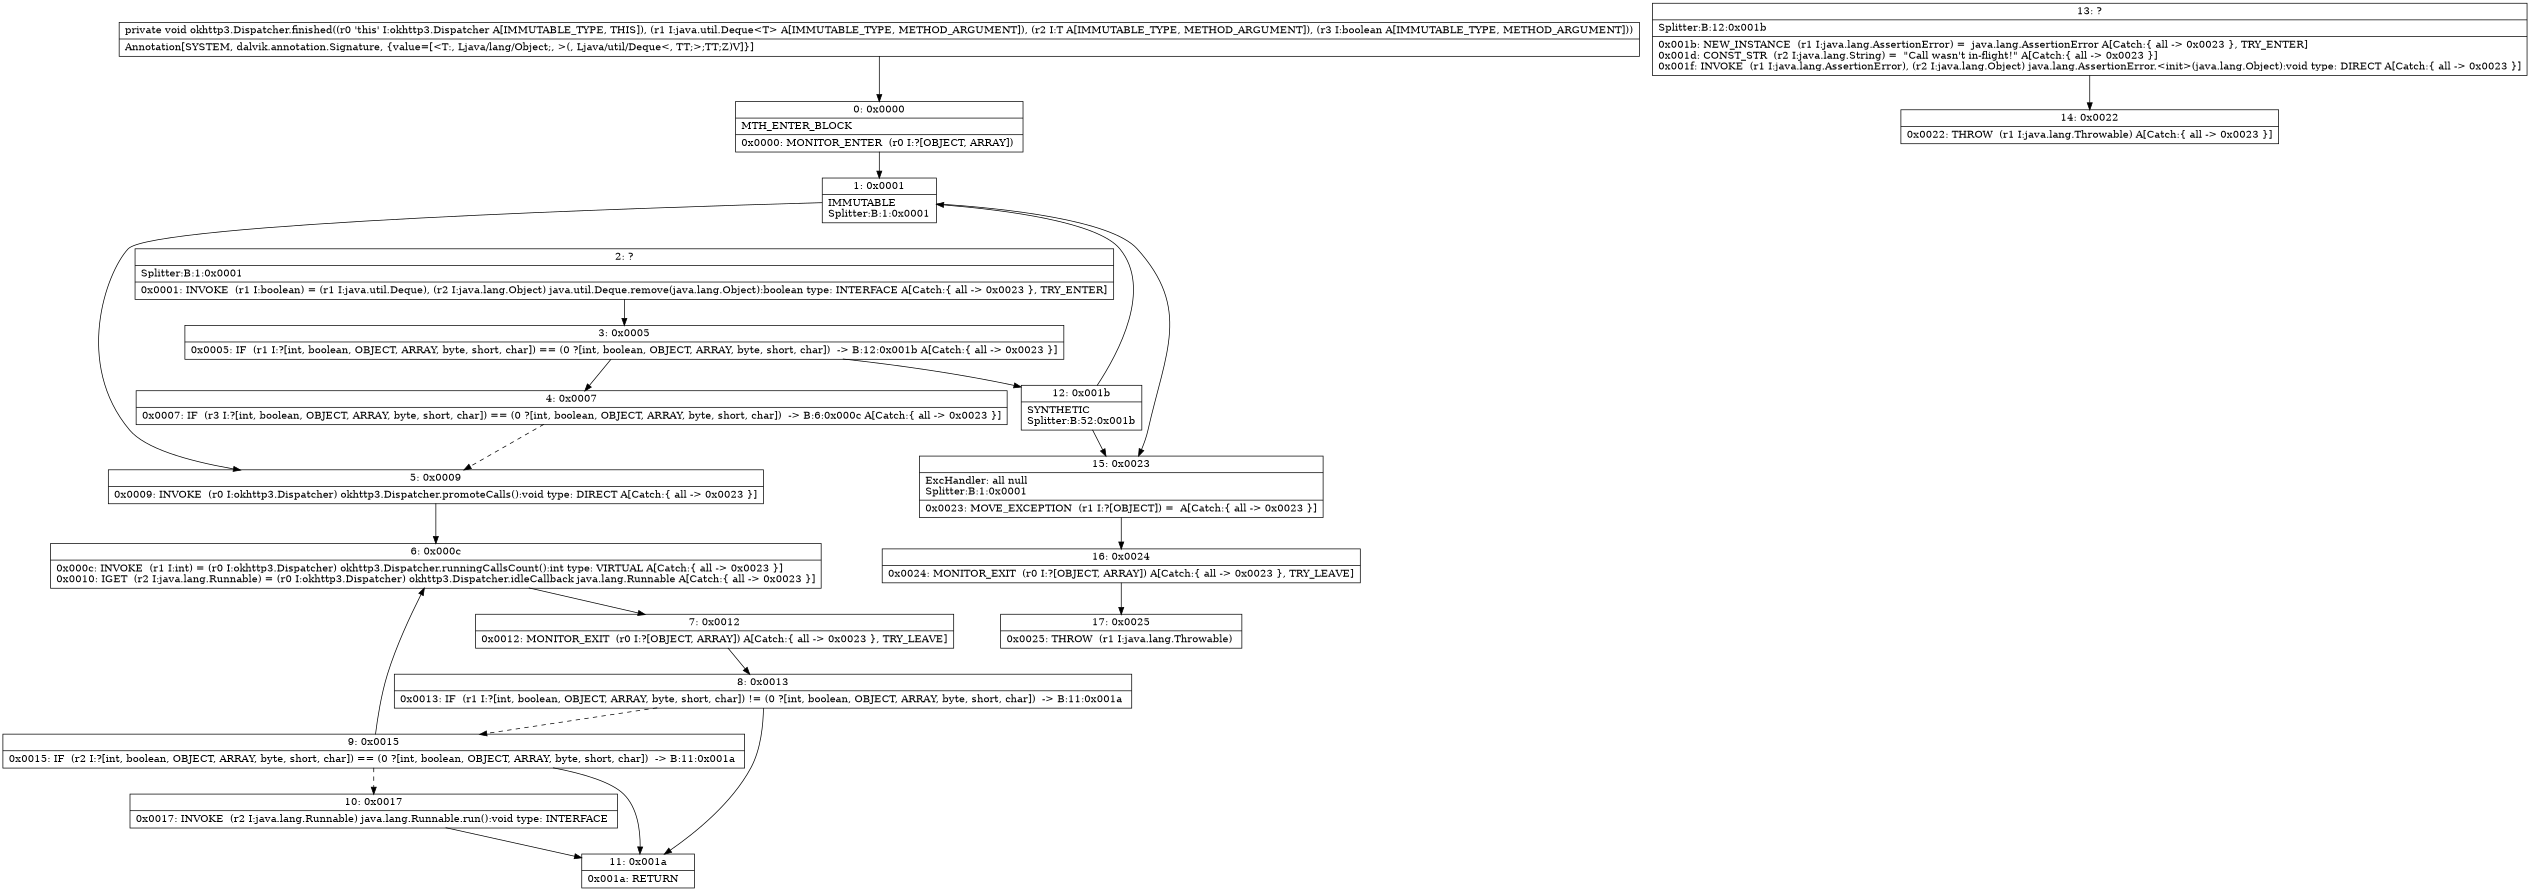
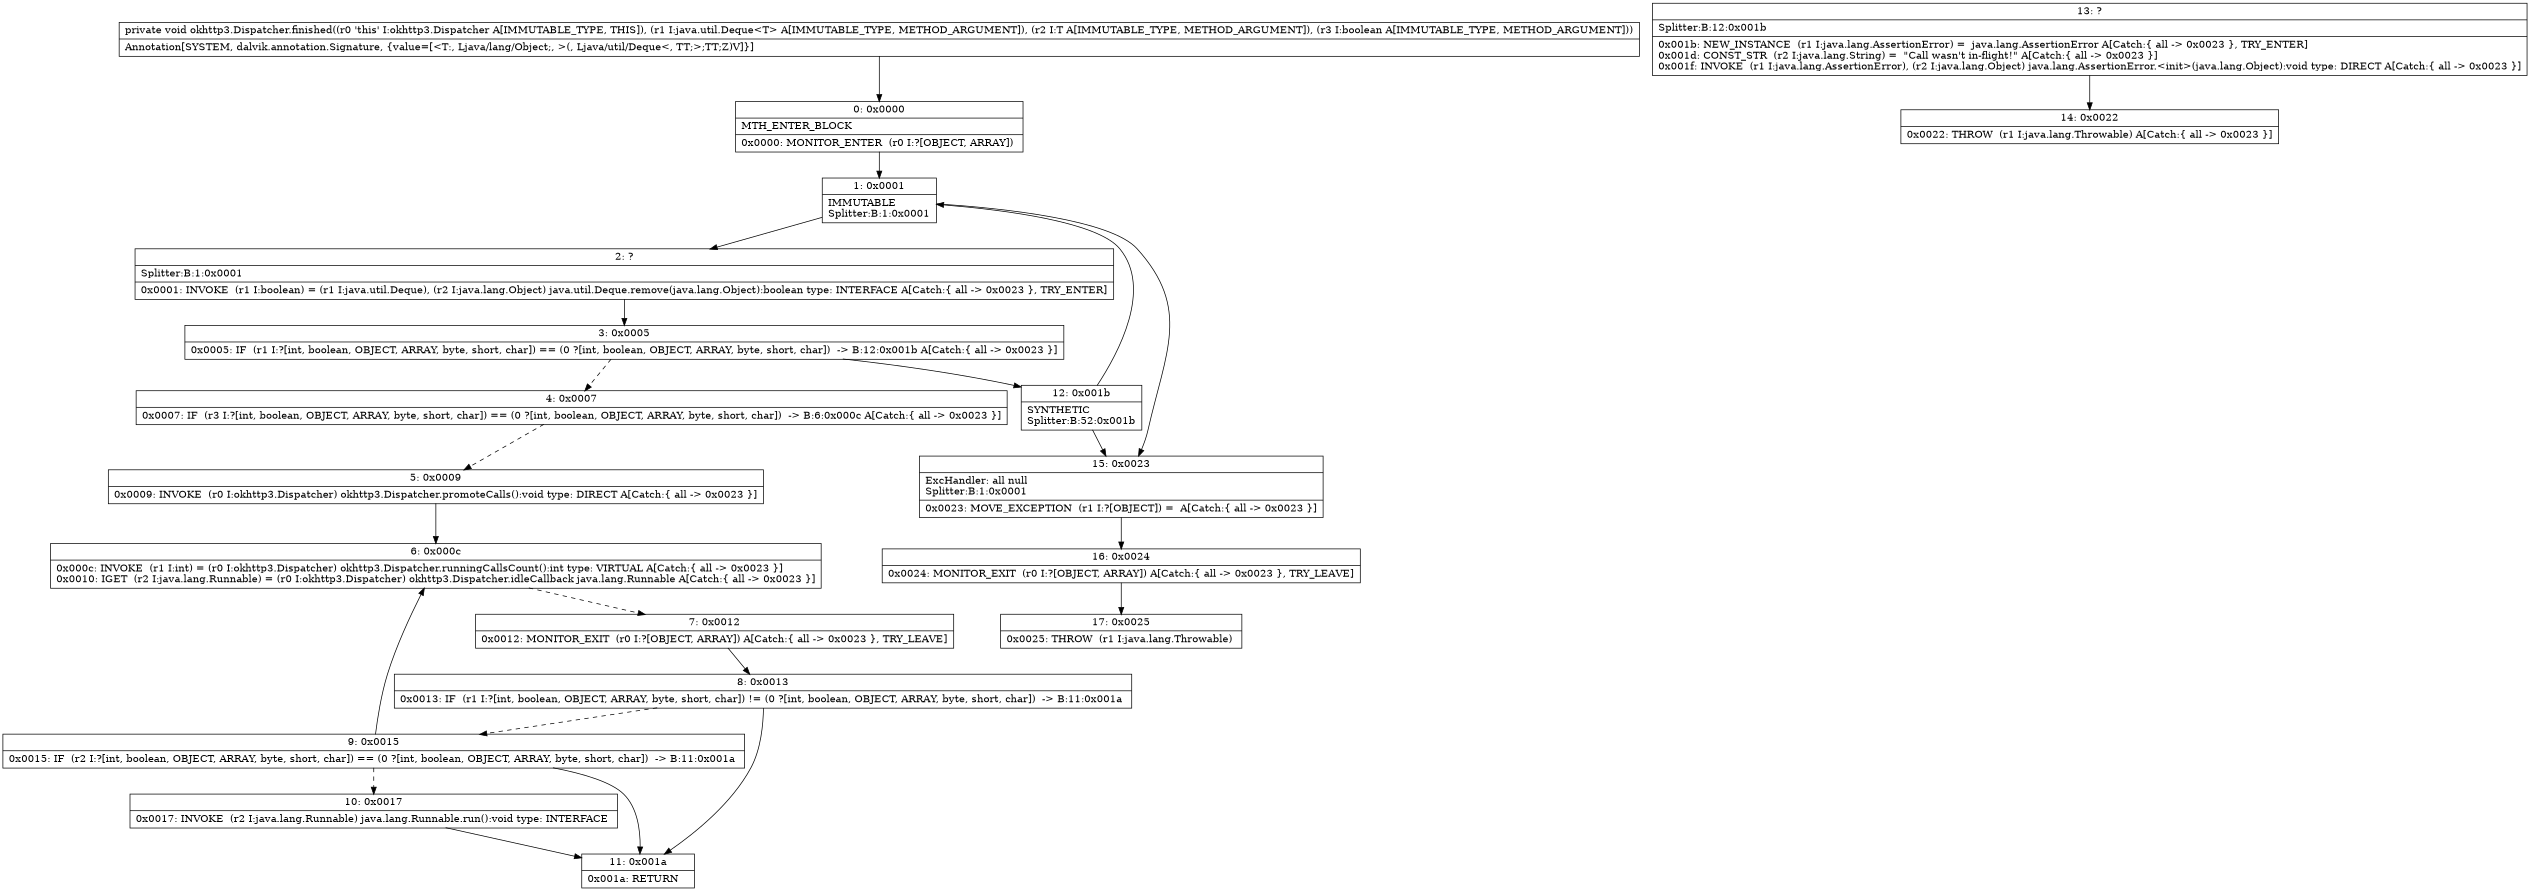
(321, 224) -> (770, 232)
(600, 372) -> (600, 372)
(584, 600) -> (584, 600)
